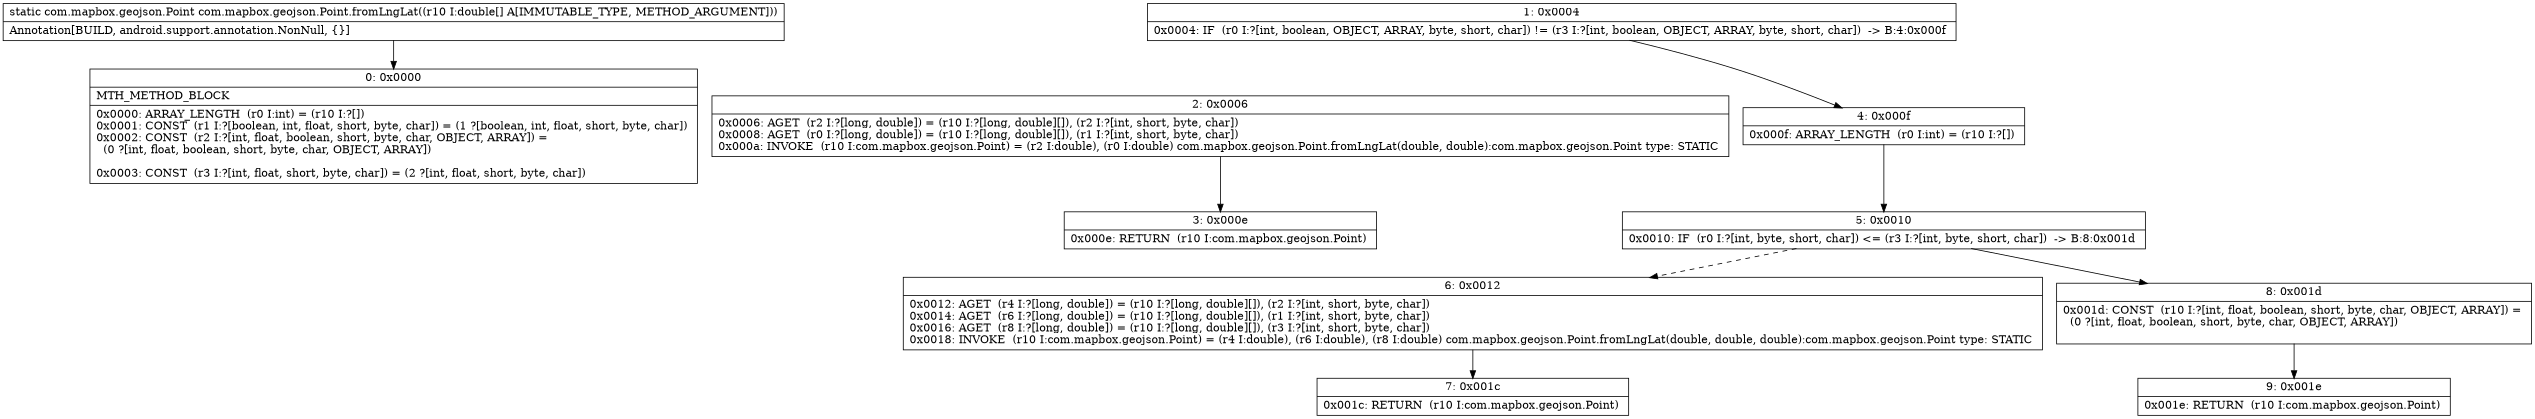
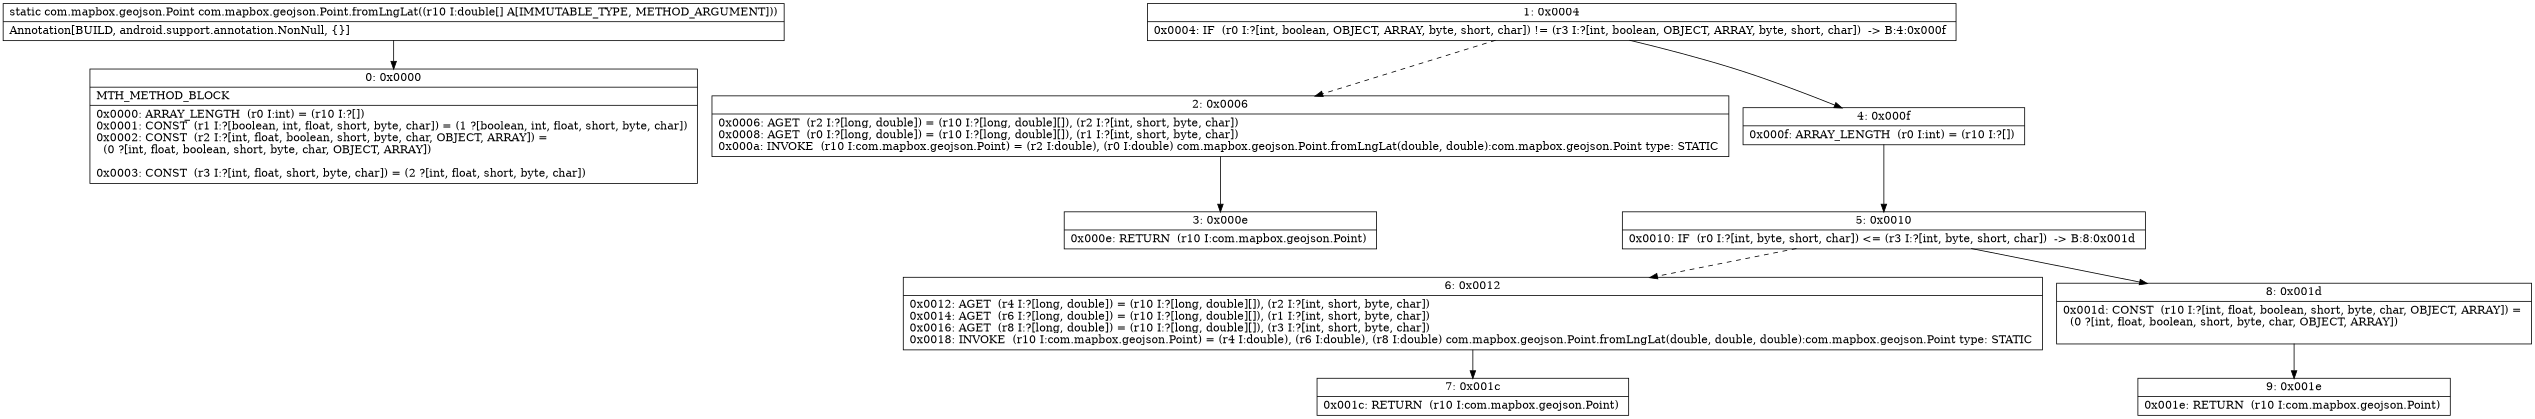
none -> (1409, 67)
